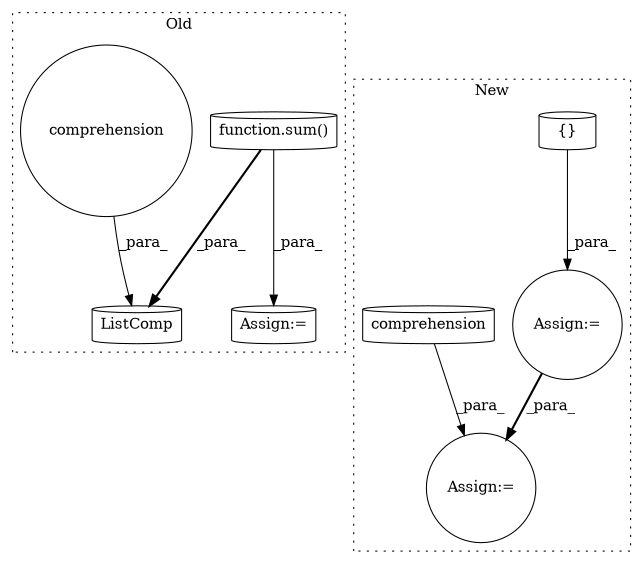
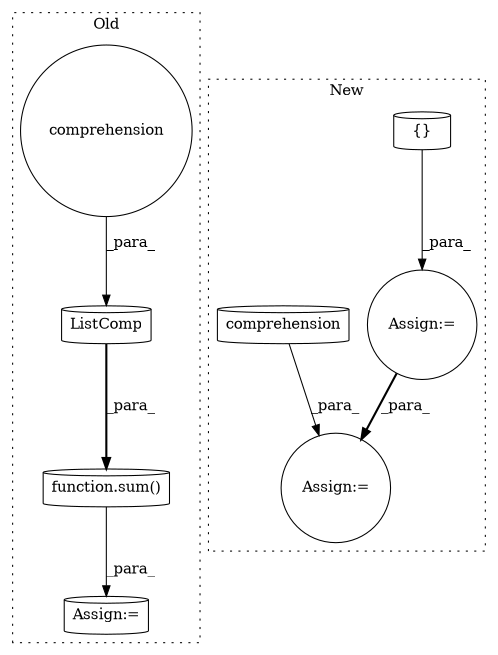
(208, 223) -> (106, 401)
